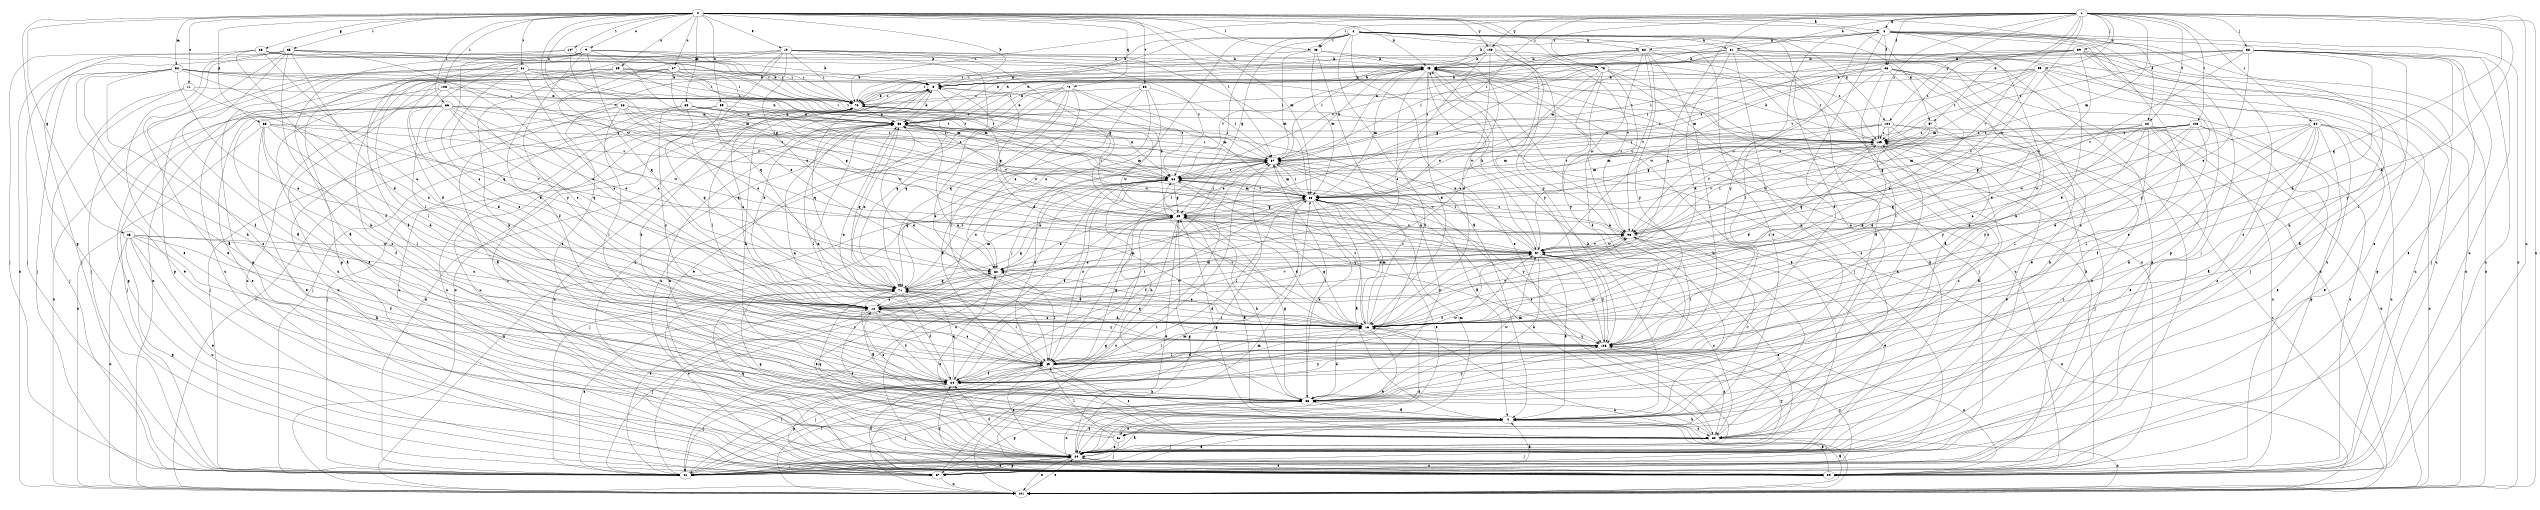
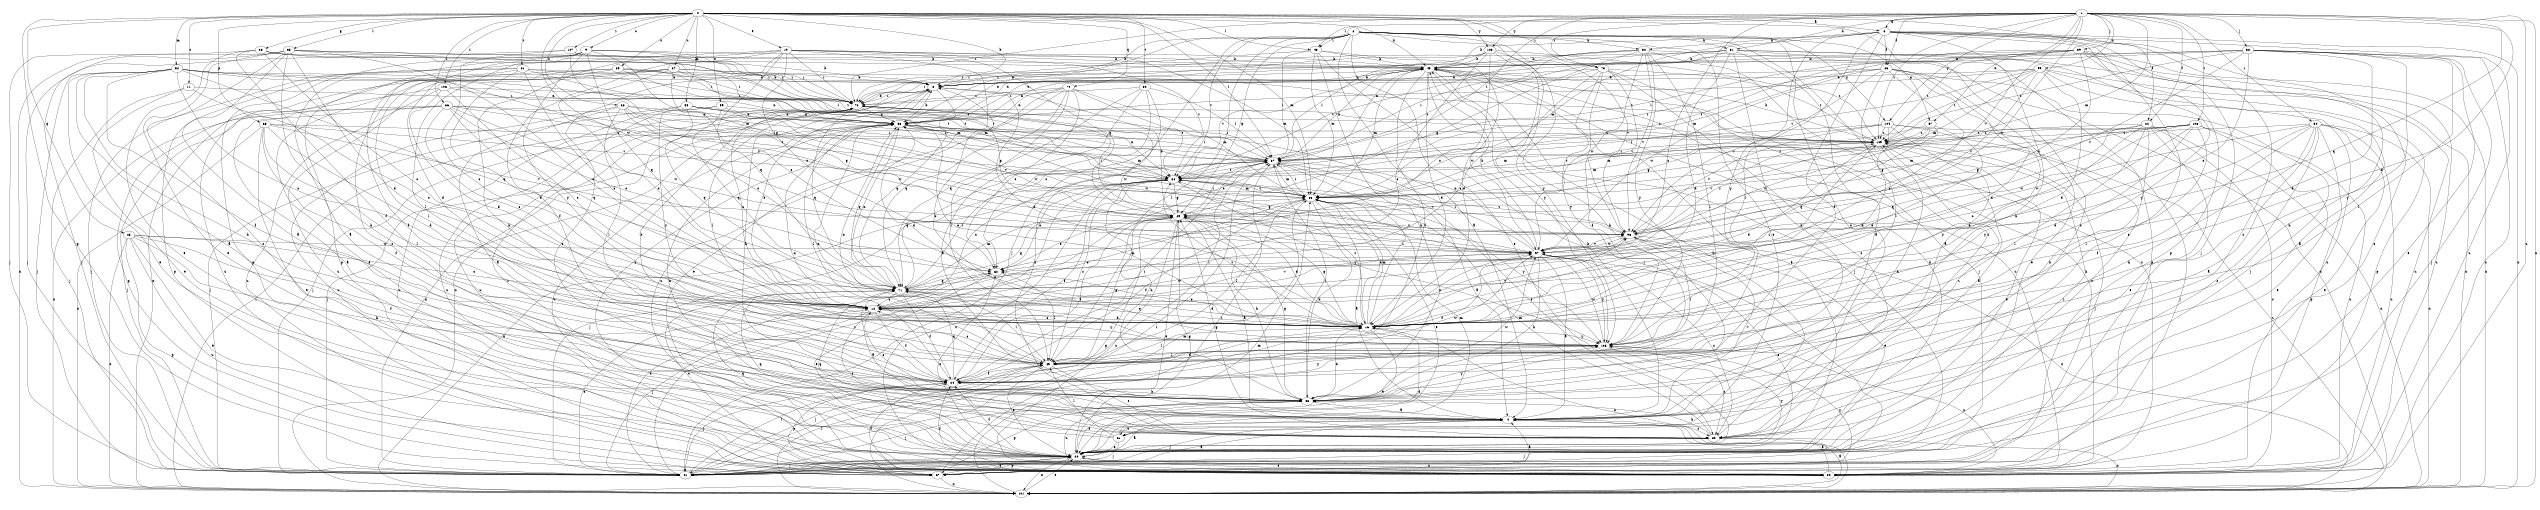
(946, 144) -> (1226, 59)
(1265, 260) -> none
(408, 360) -> (445, 378)
none -> (1865, 434)
